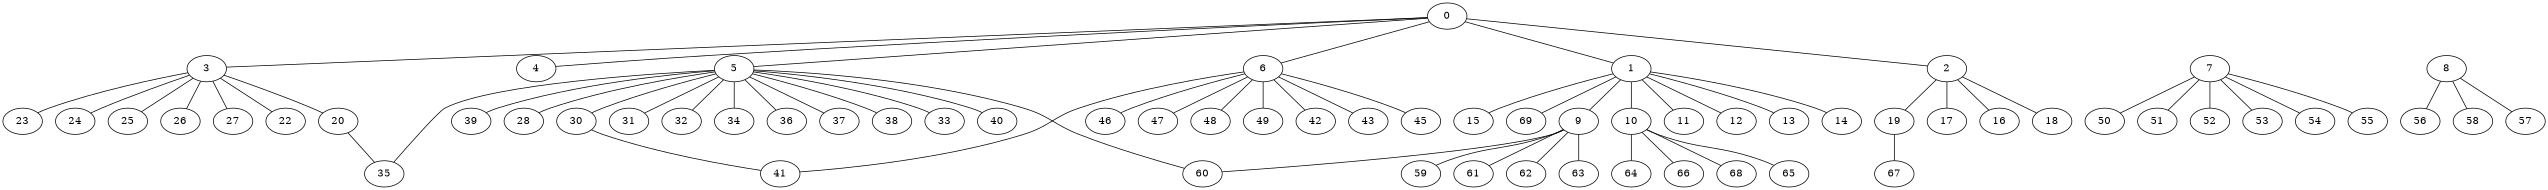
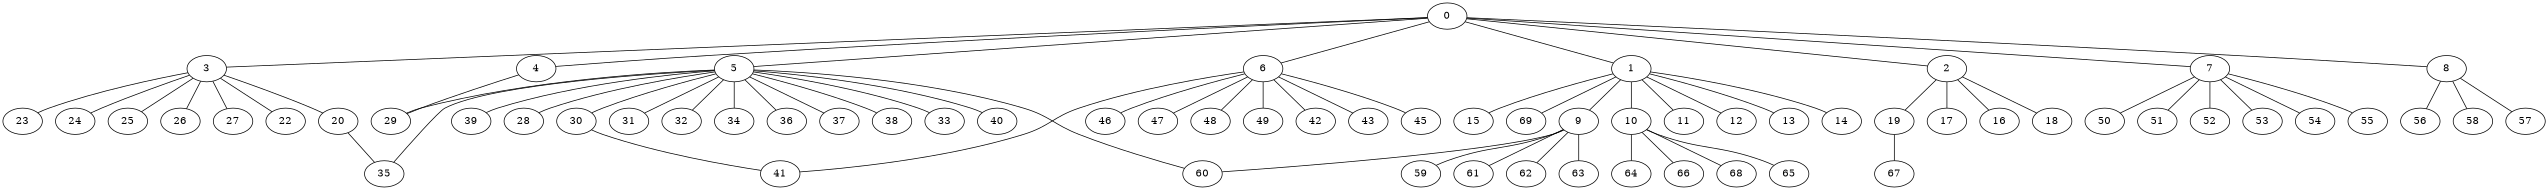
none -> (1947, 41)
none -> (1829, 42)
none -> (391, 121)
